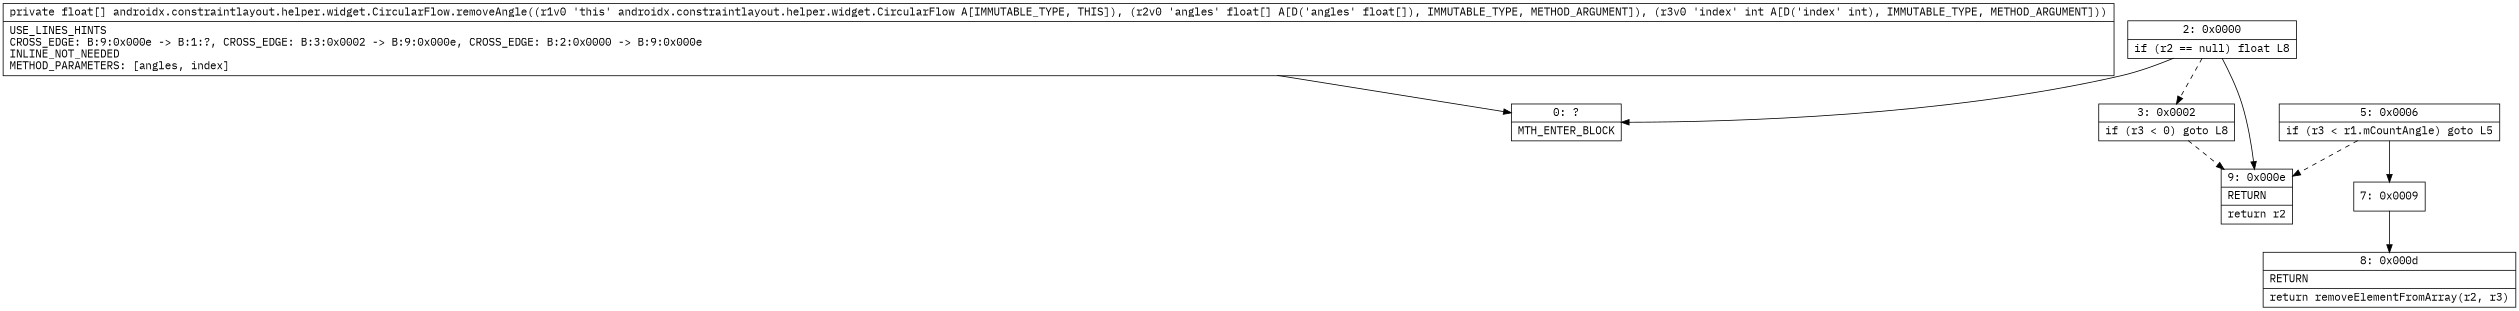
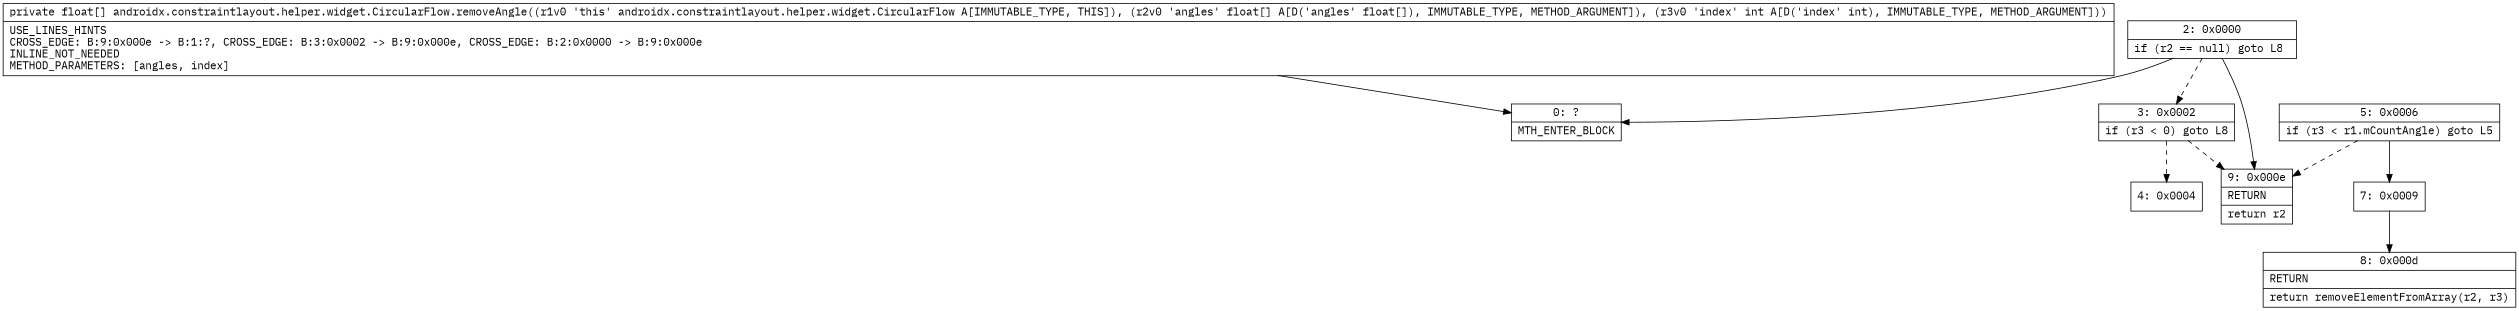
(2212, 49) -> (2209, 49)
none -> (2167, 197)
